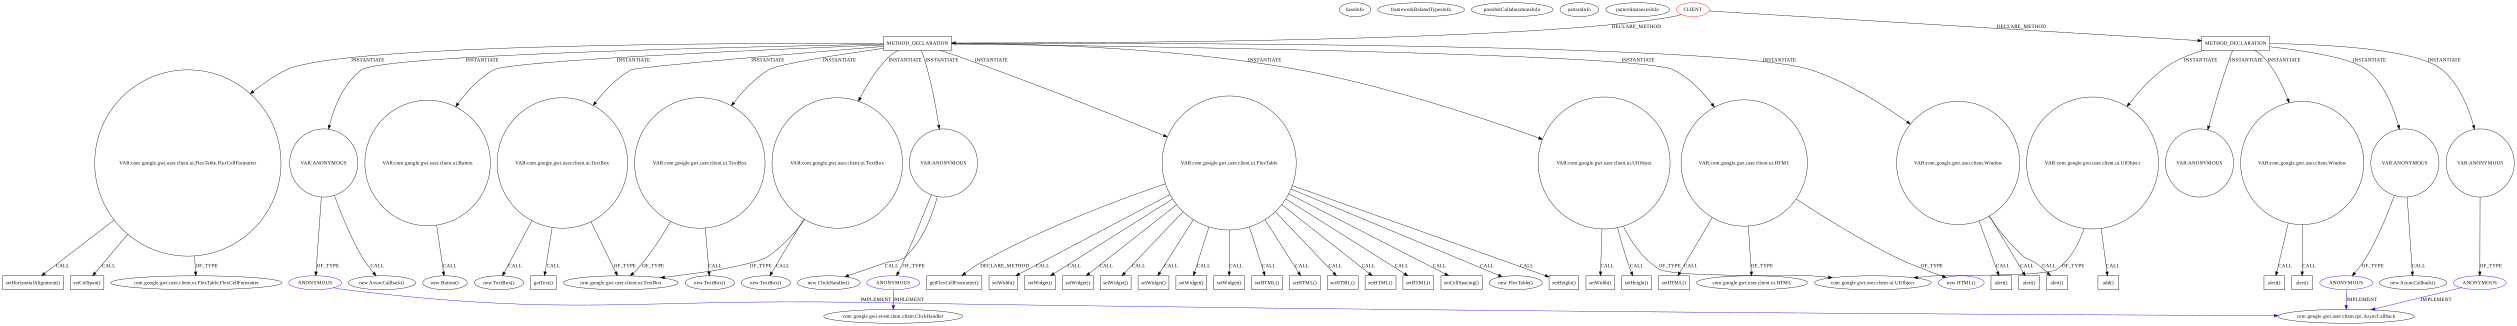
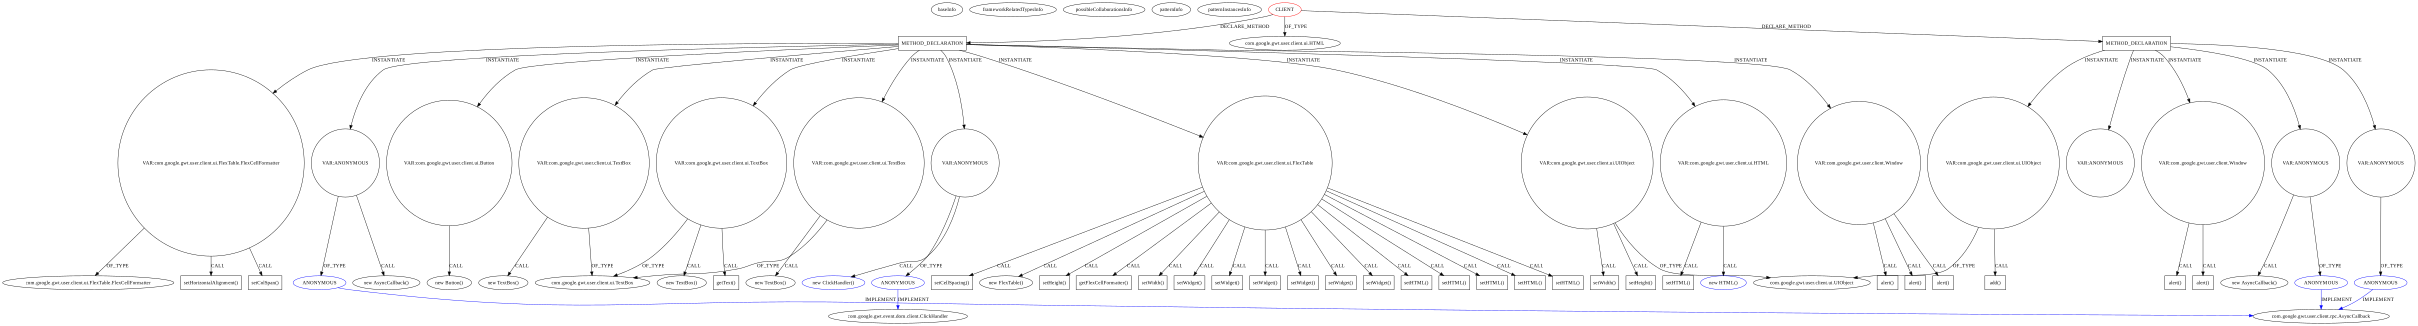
(1750, 249) -> (1285, 25)
(1005, 266) -> (1134, 266)
(1932, 266) -> (1730, 266)
(829, 283) -> (833, 283)
